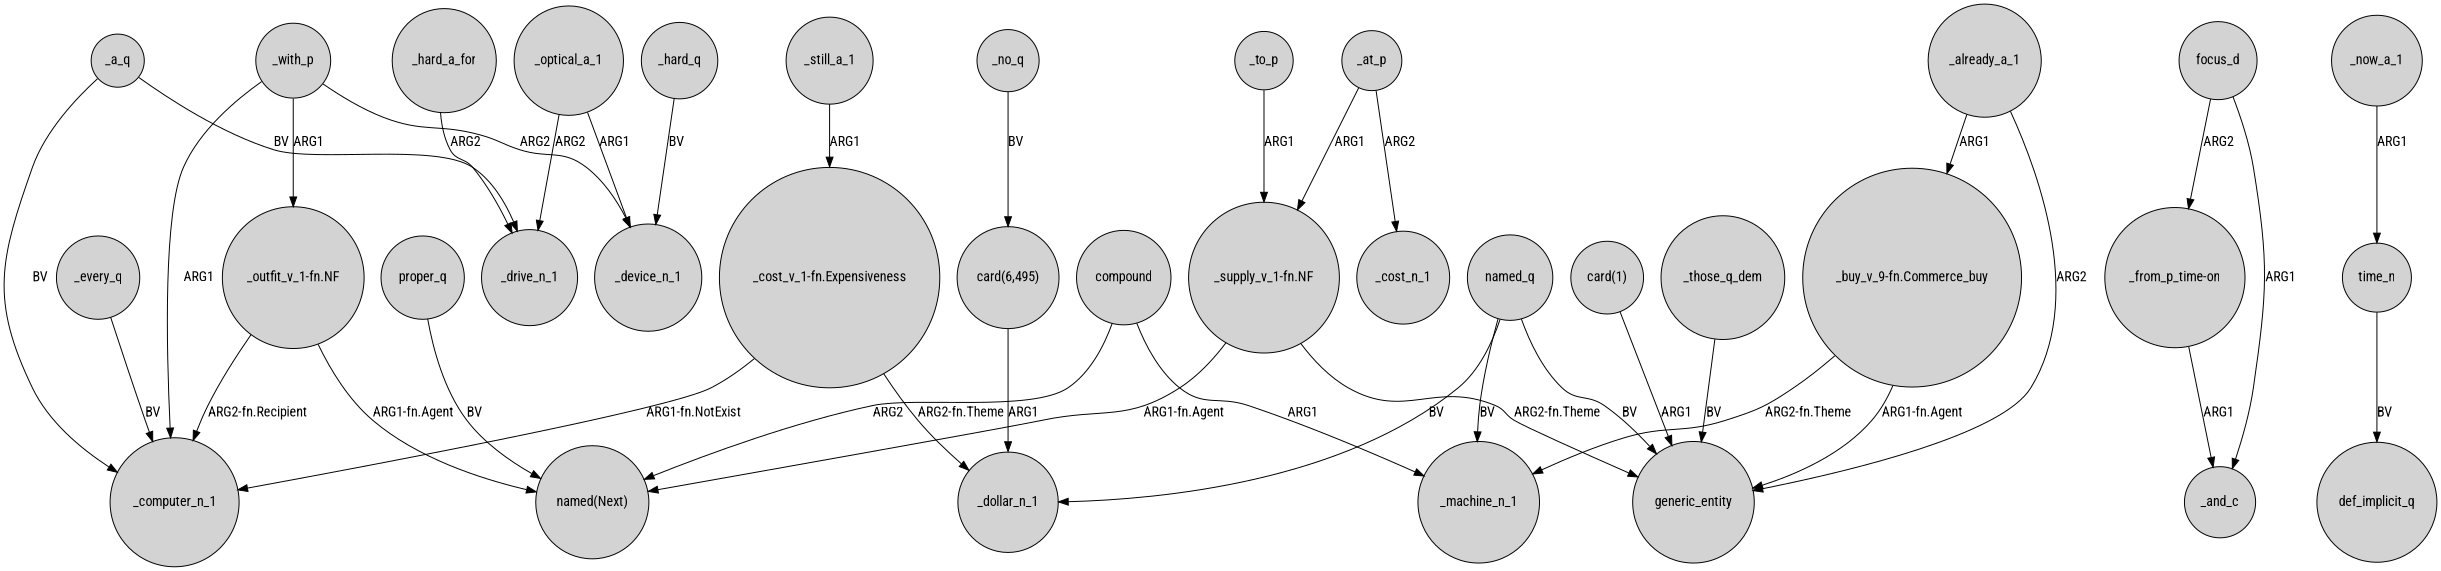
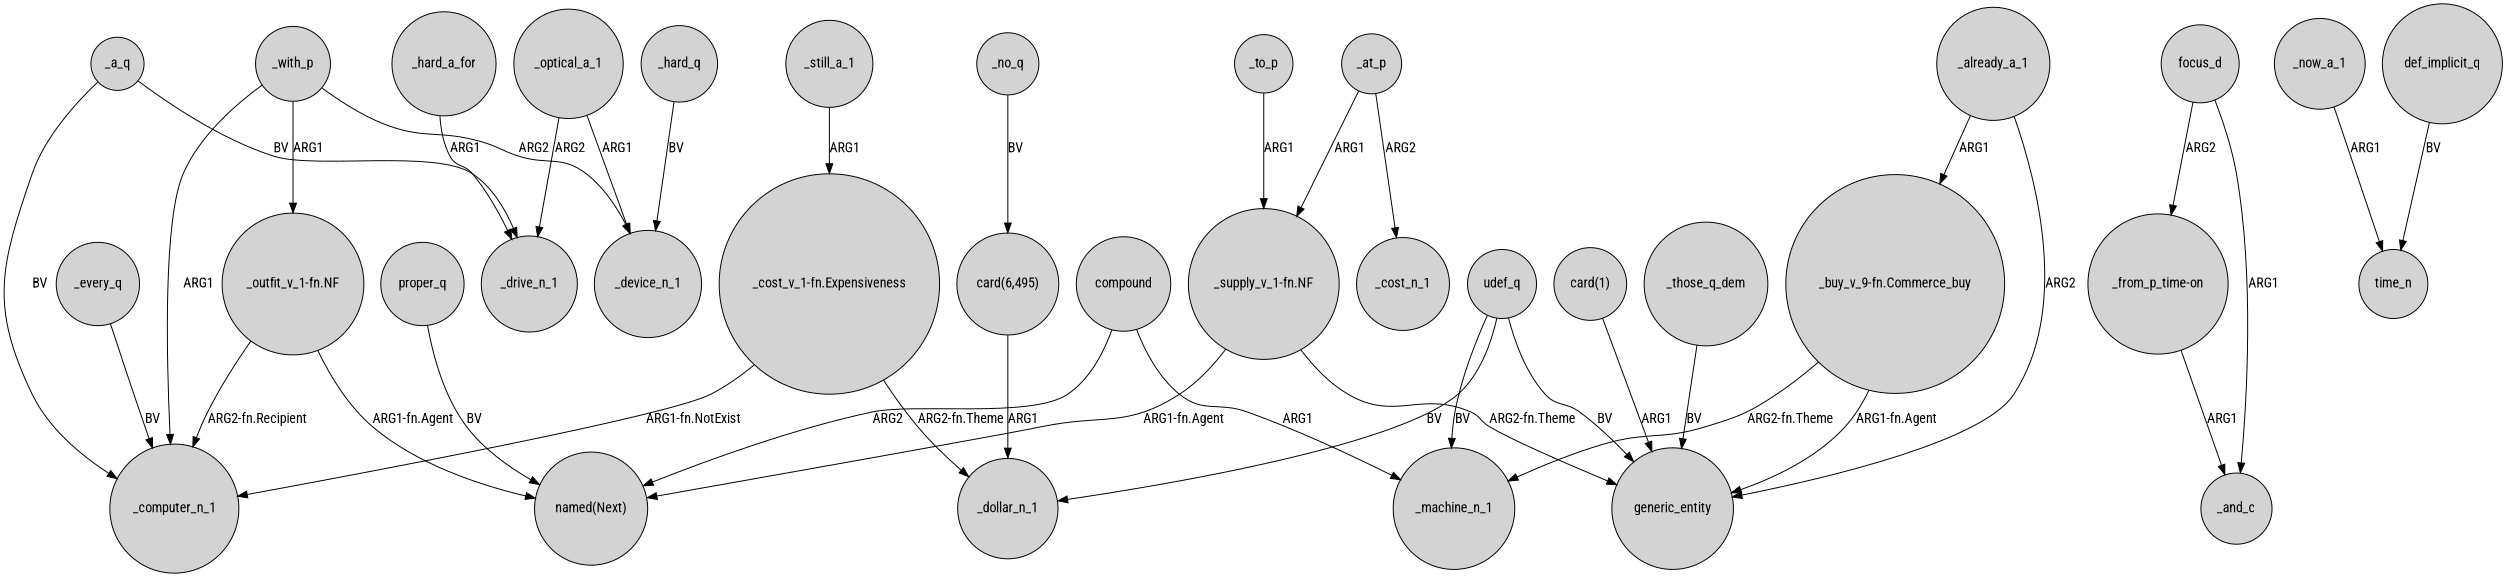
(465, 142) -> (465, 149)
(1510, 278) -> (1502, 284)
(2377, 372) -> (2416, 181)
